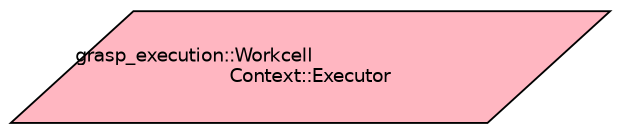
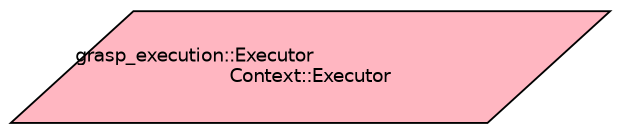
(310, 67) -> (310, 67)
